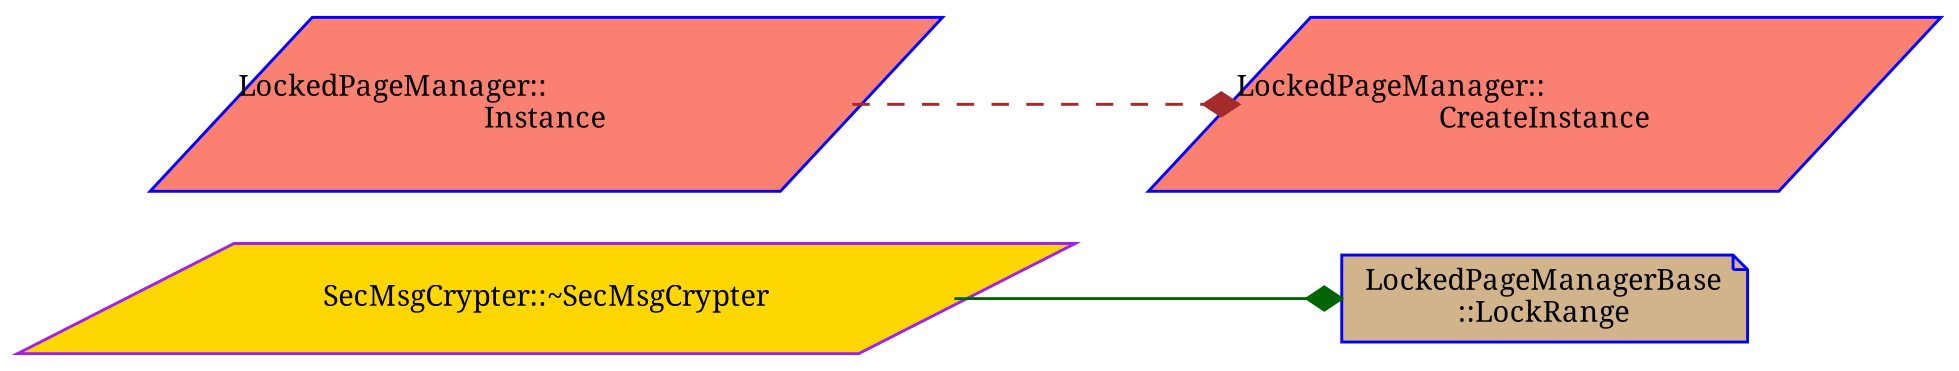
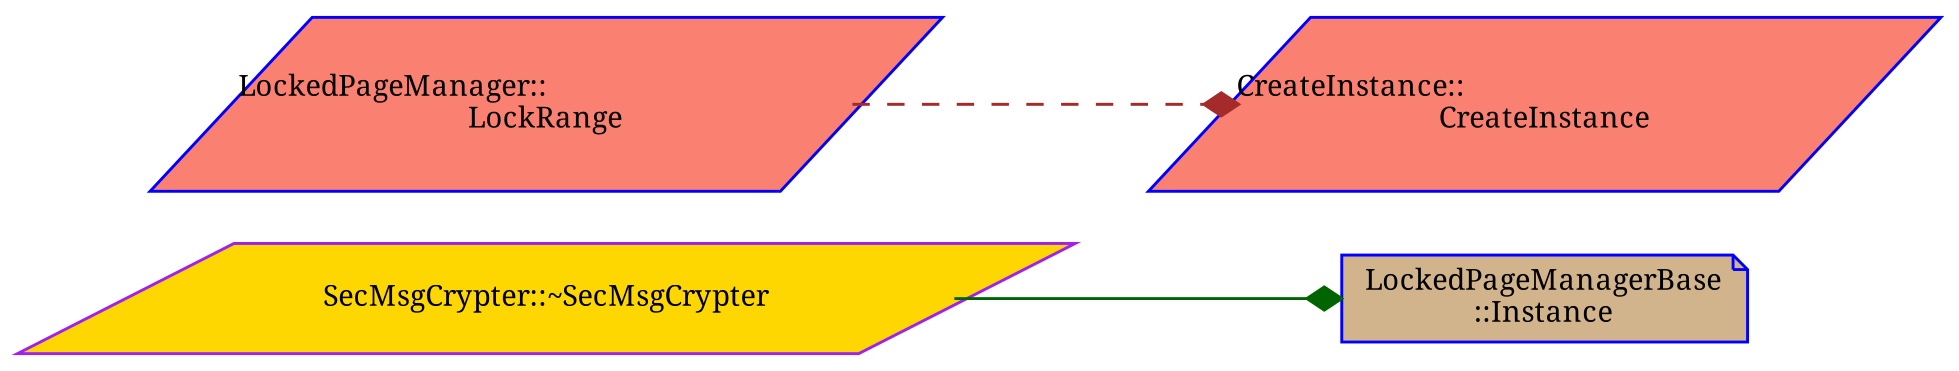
(546, 104) -> (546, 104)
(1545, 104) -> (1545, 104)
(1545, 299) -> (1545, 299)
